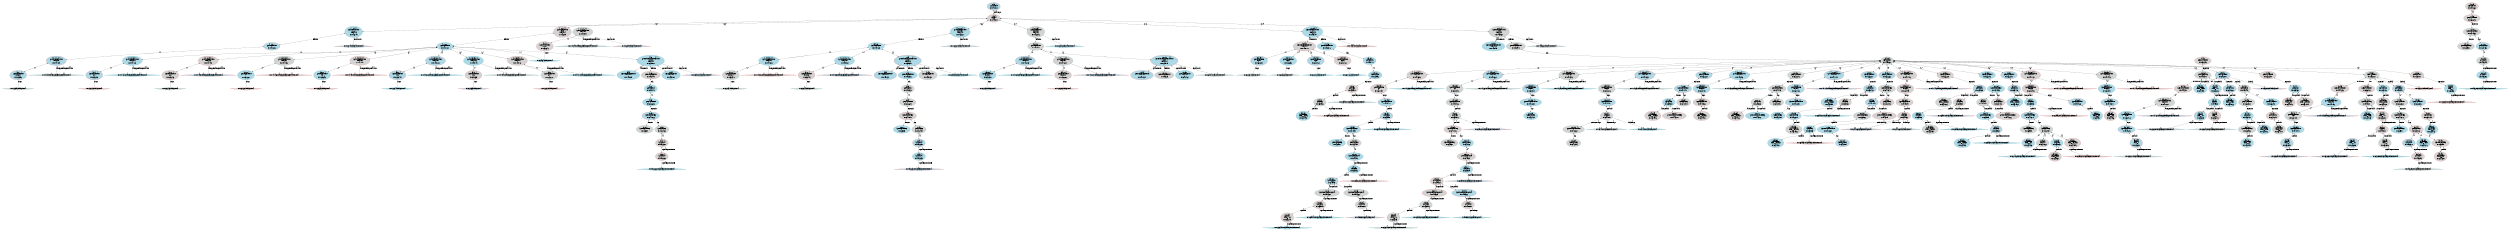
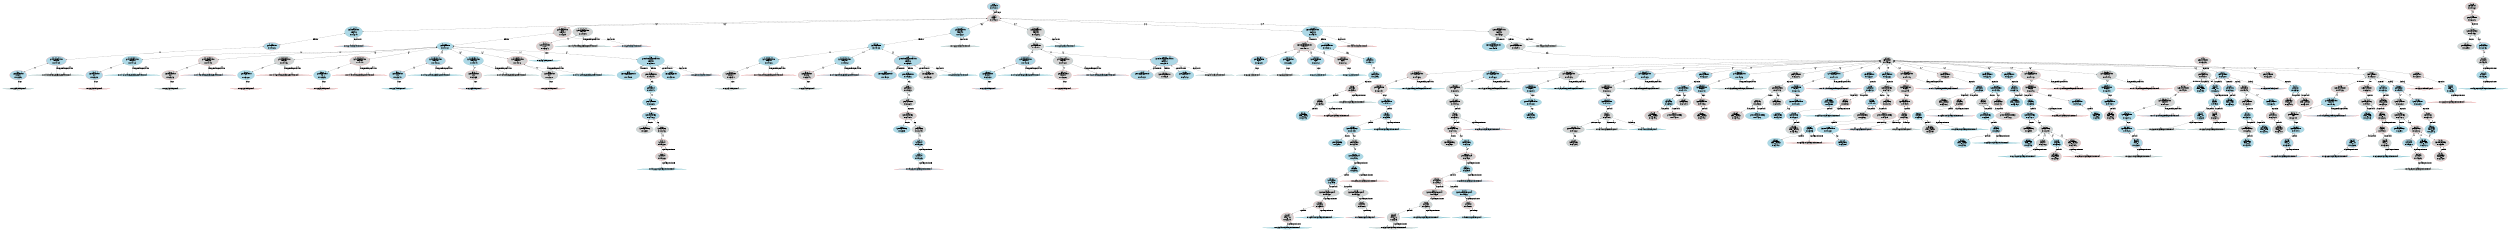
(960, 32) -> (960, 32)
(2382, 116) -> (2382, 116)
